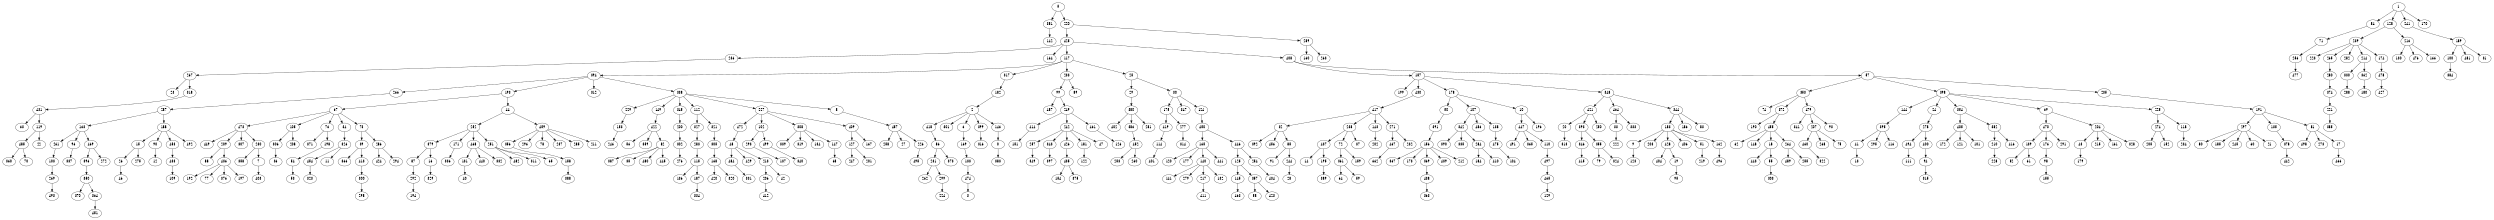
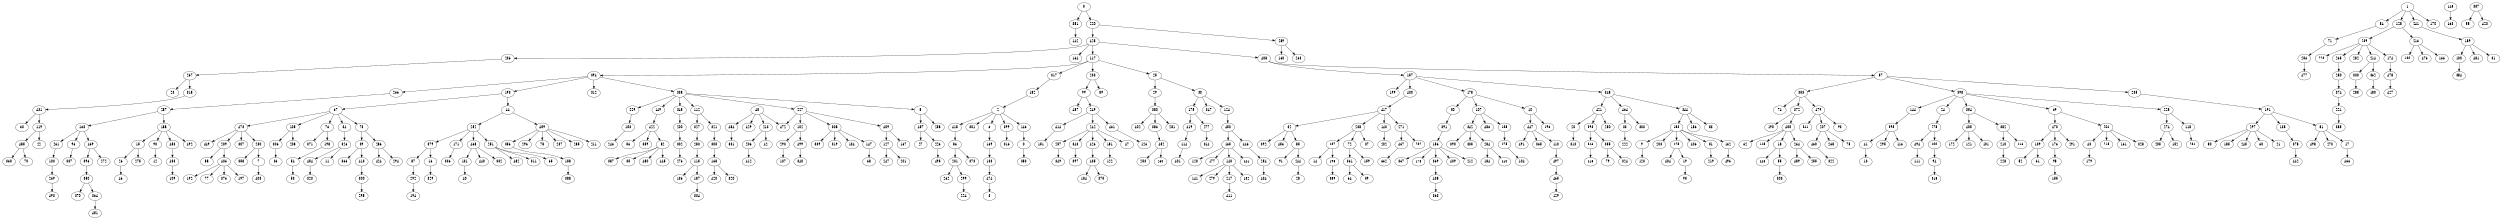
(736, 135) -> (769, 118)
(891, 135) -> (928, 118)
(1238, 162) -> none
